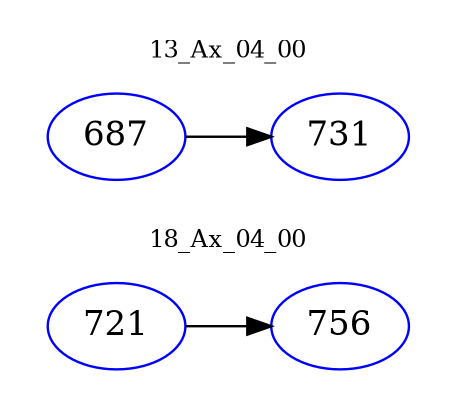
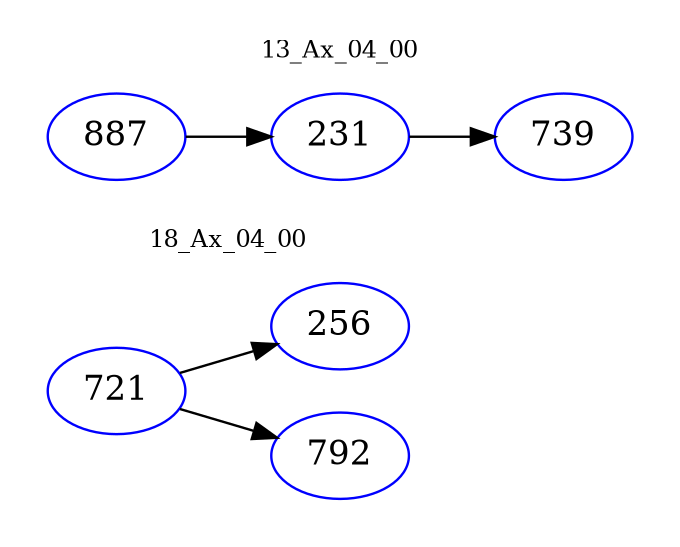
(117, 137) -> (117, 137)
(340, 137) -> (340, 137)
none -> (564, 137)
(340, 326) -> (340, 326)
none -> (340, 456)
